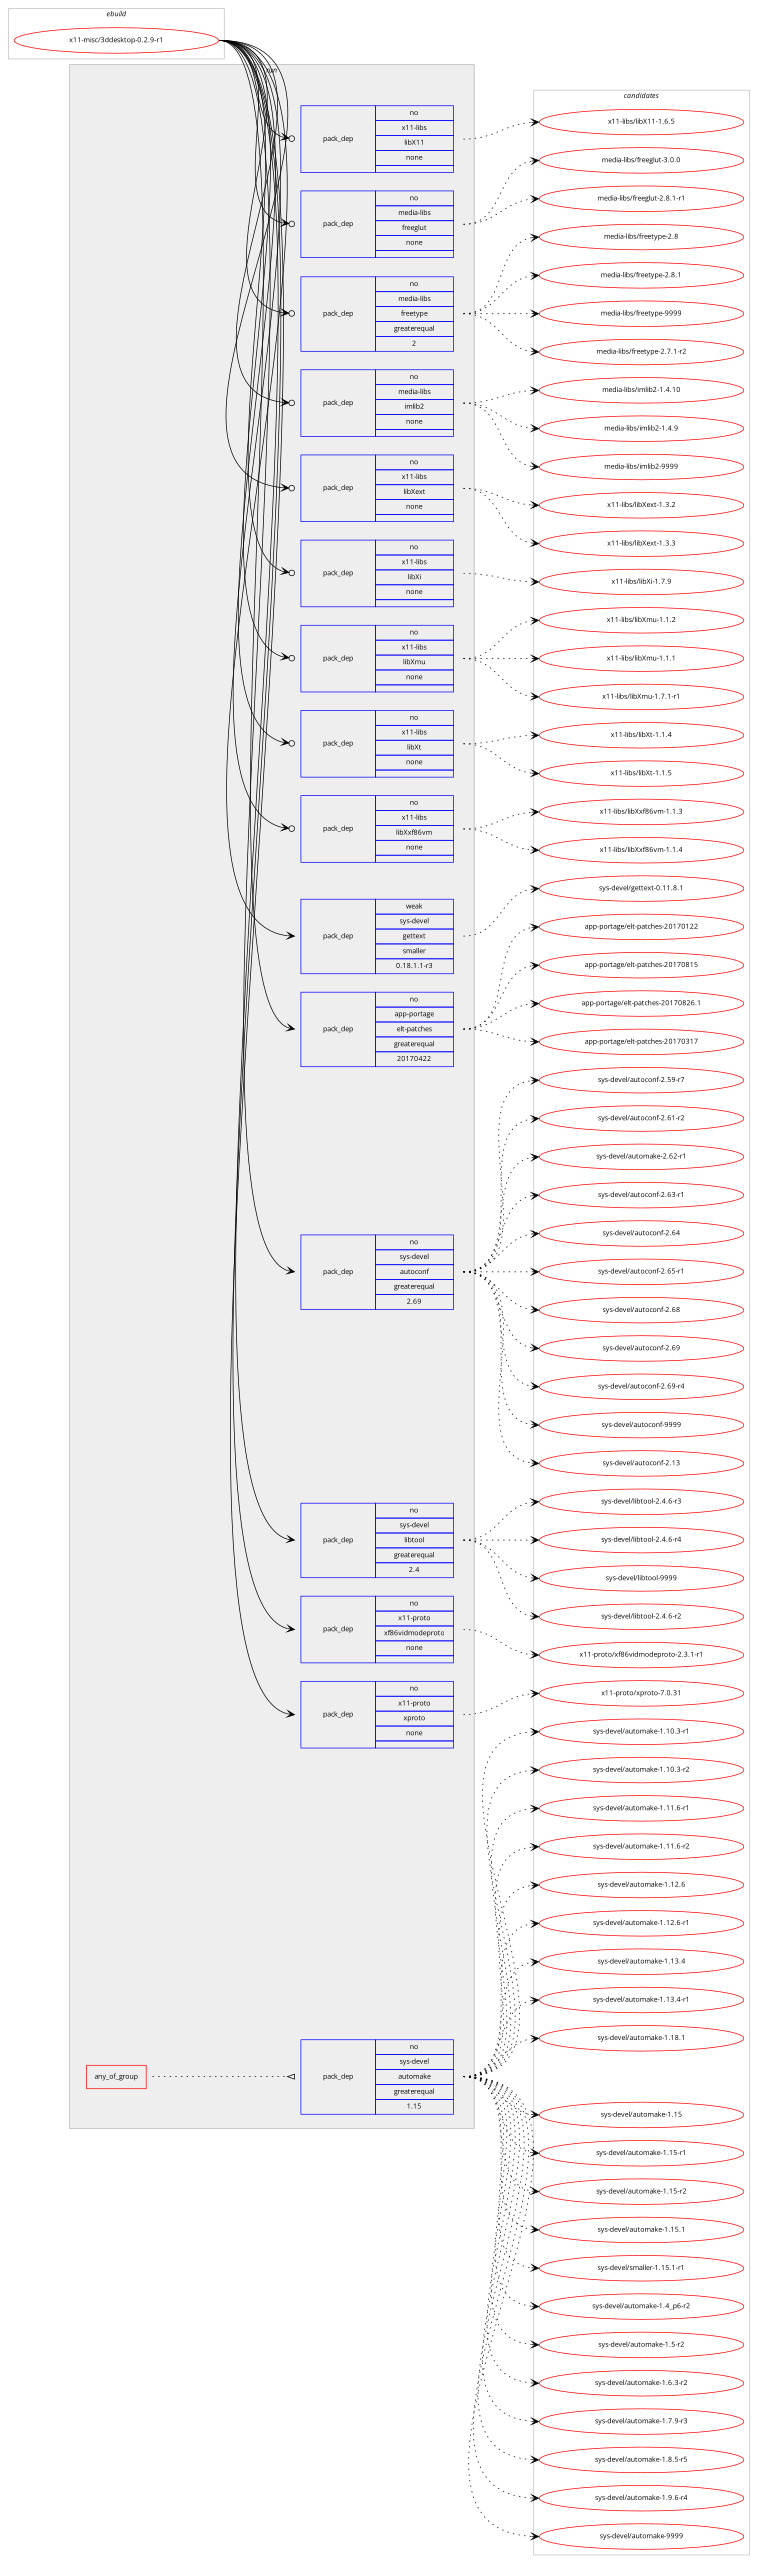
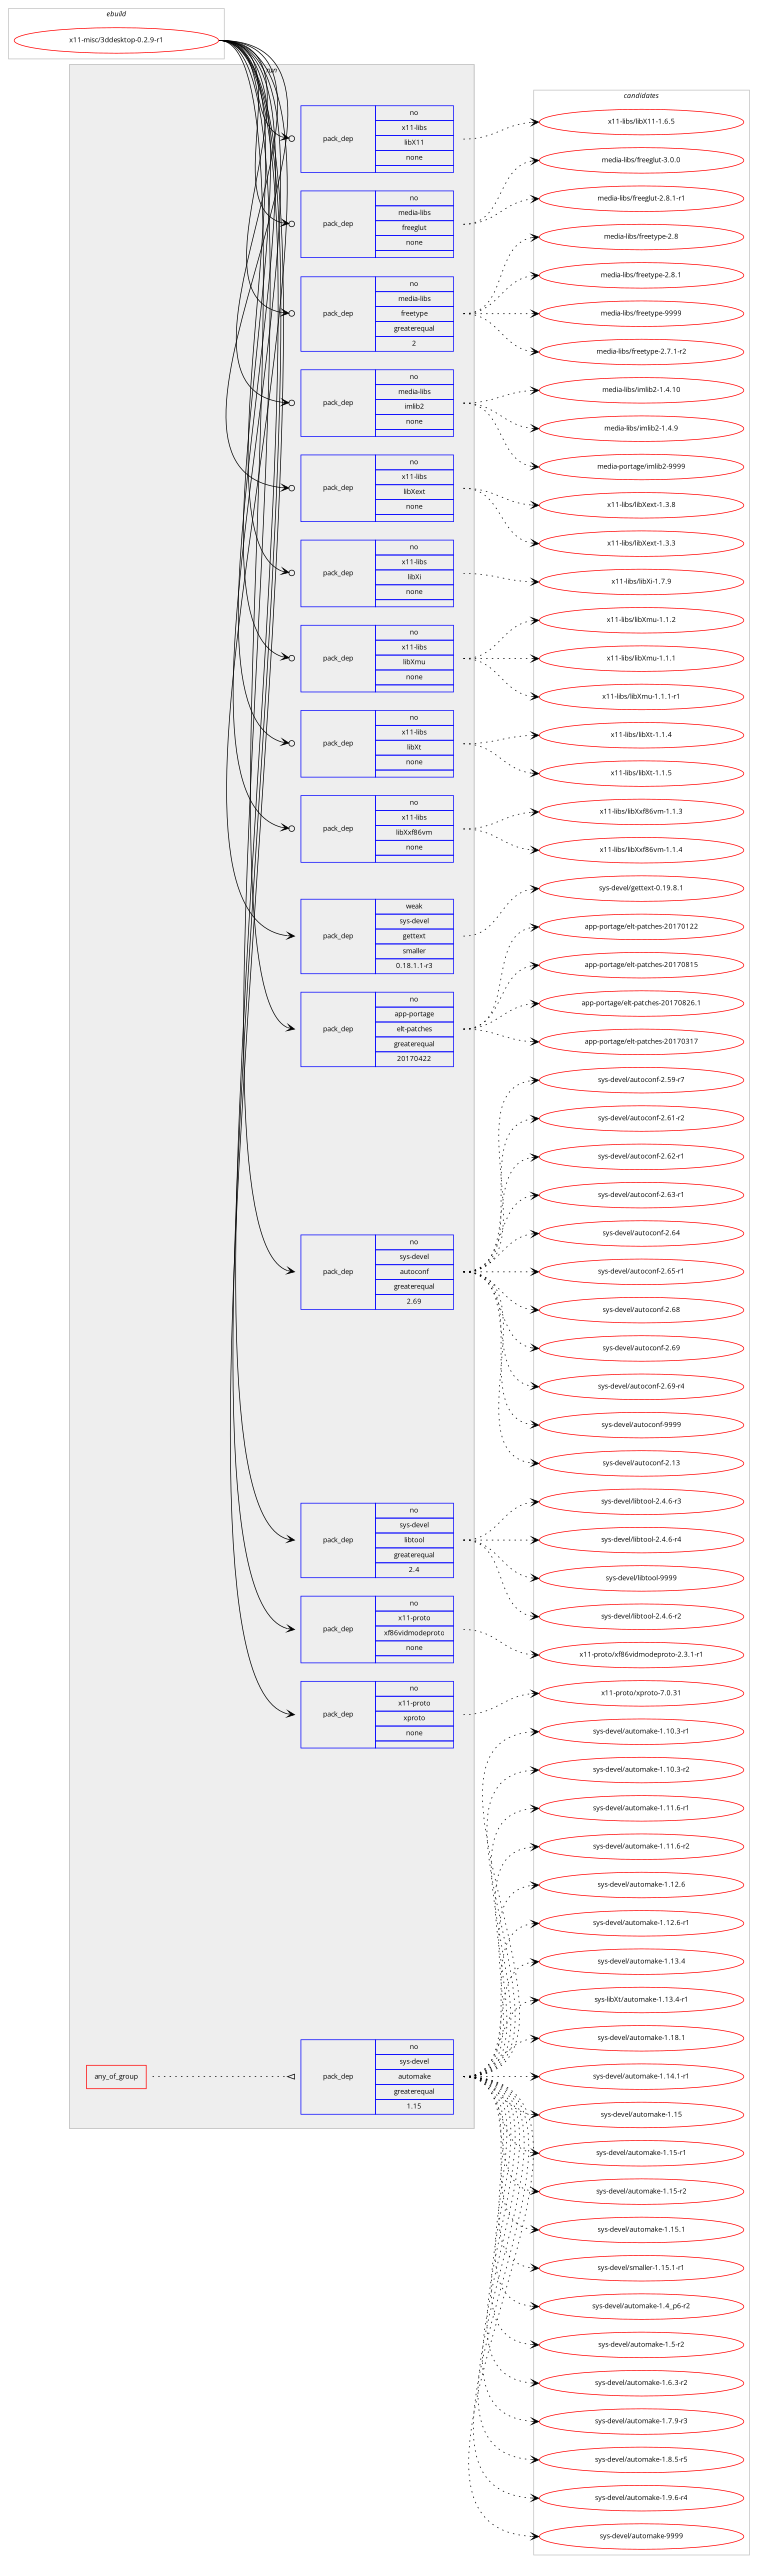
(642, 467) -> (642, 467)
(642, 505) -> (642, 505)
(642, 697) -> (642, 697)
(642, 889) -> (642, 889)
(642, 1157) -> (642, 1157)
(642, 2000) -> (642, 2000)
none -> (642, 2077)
